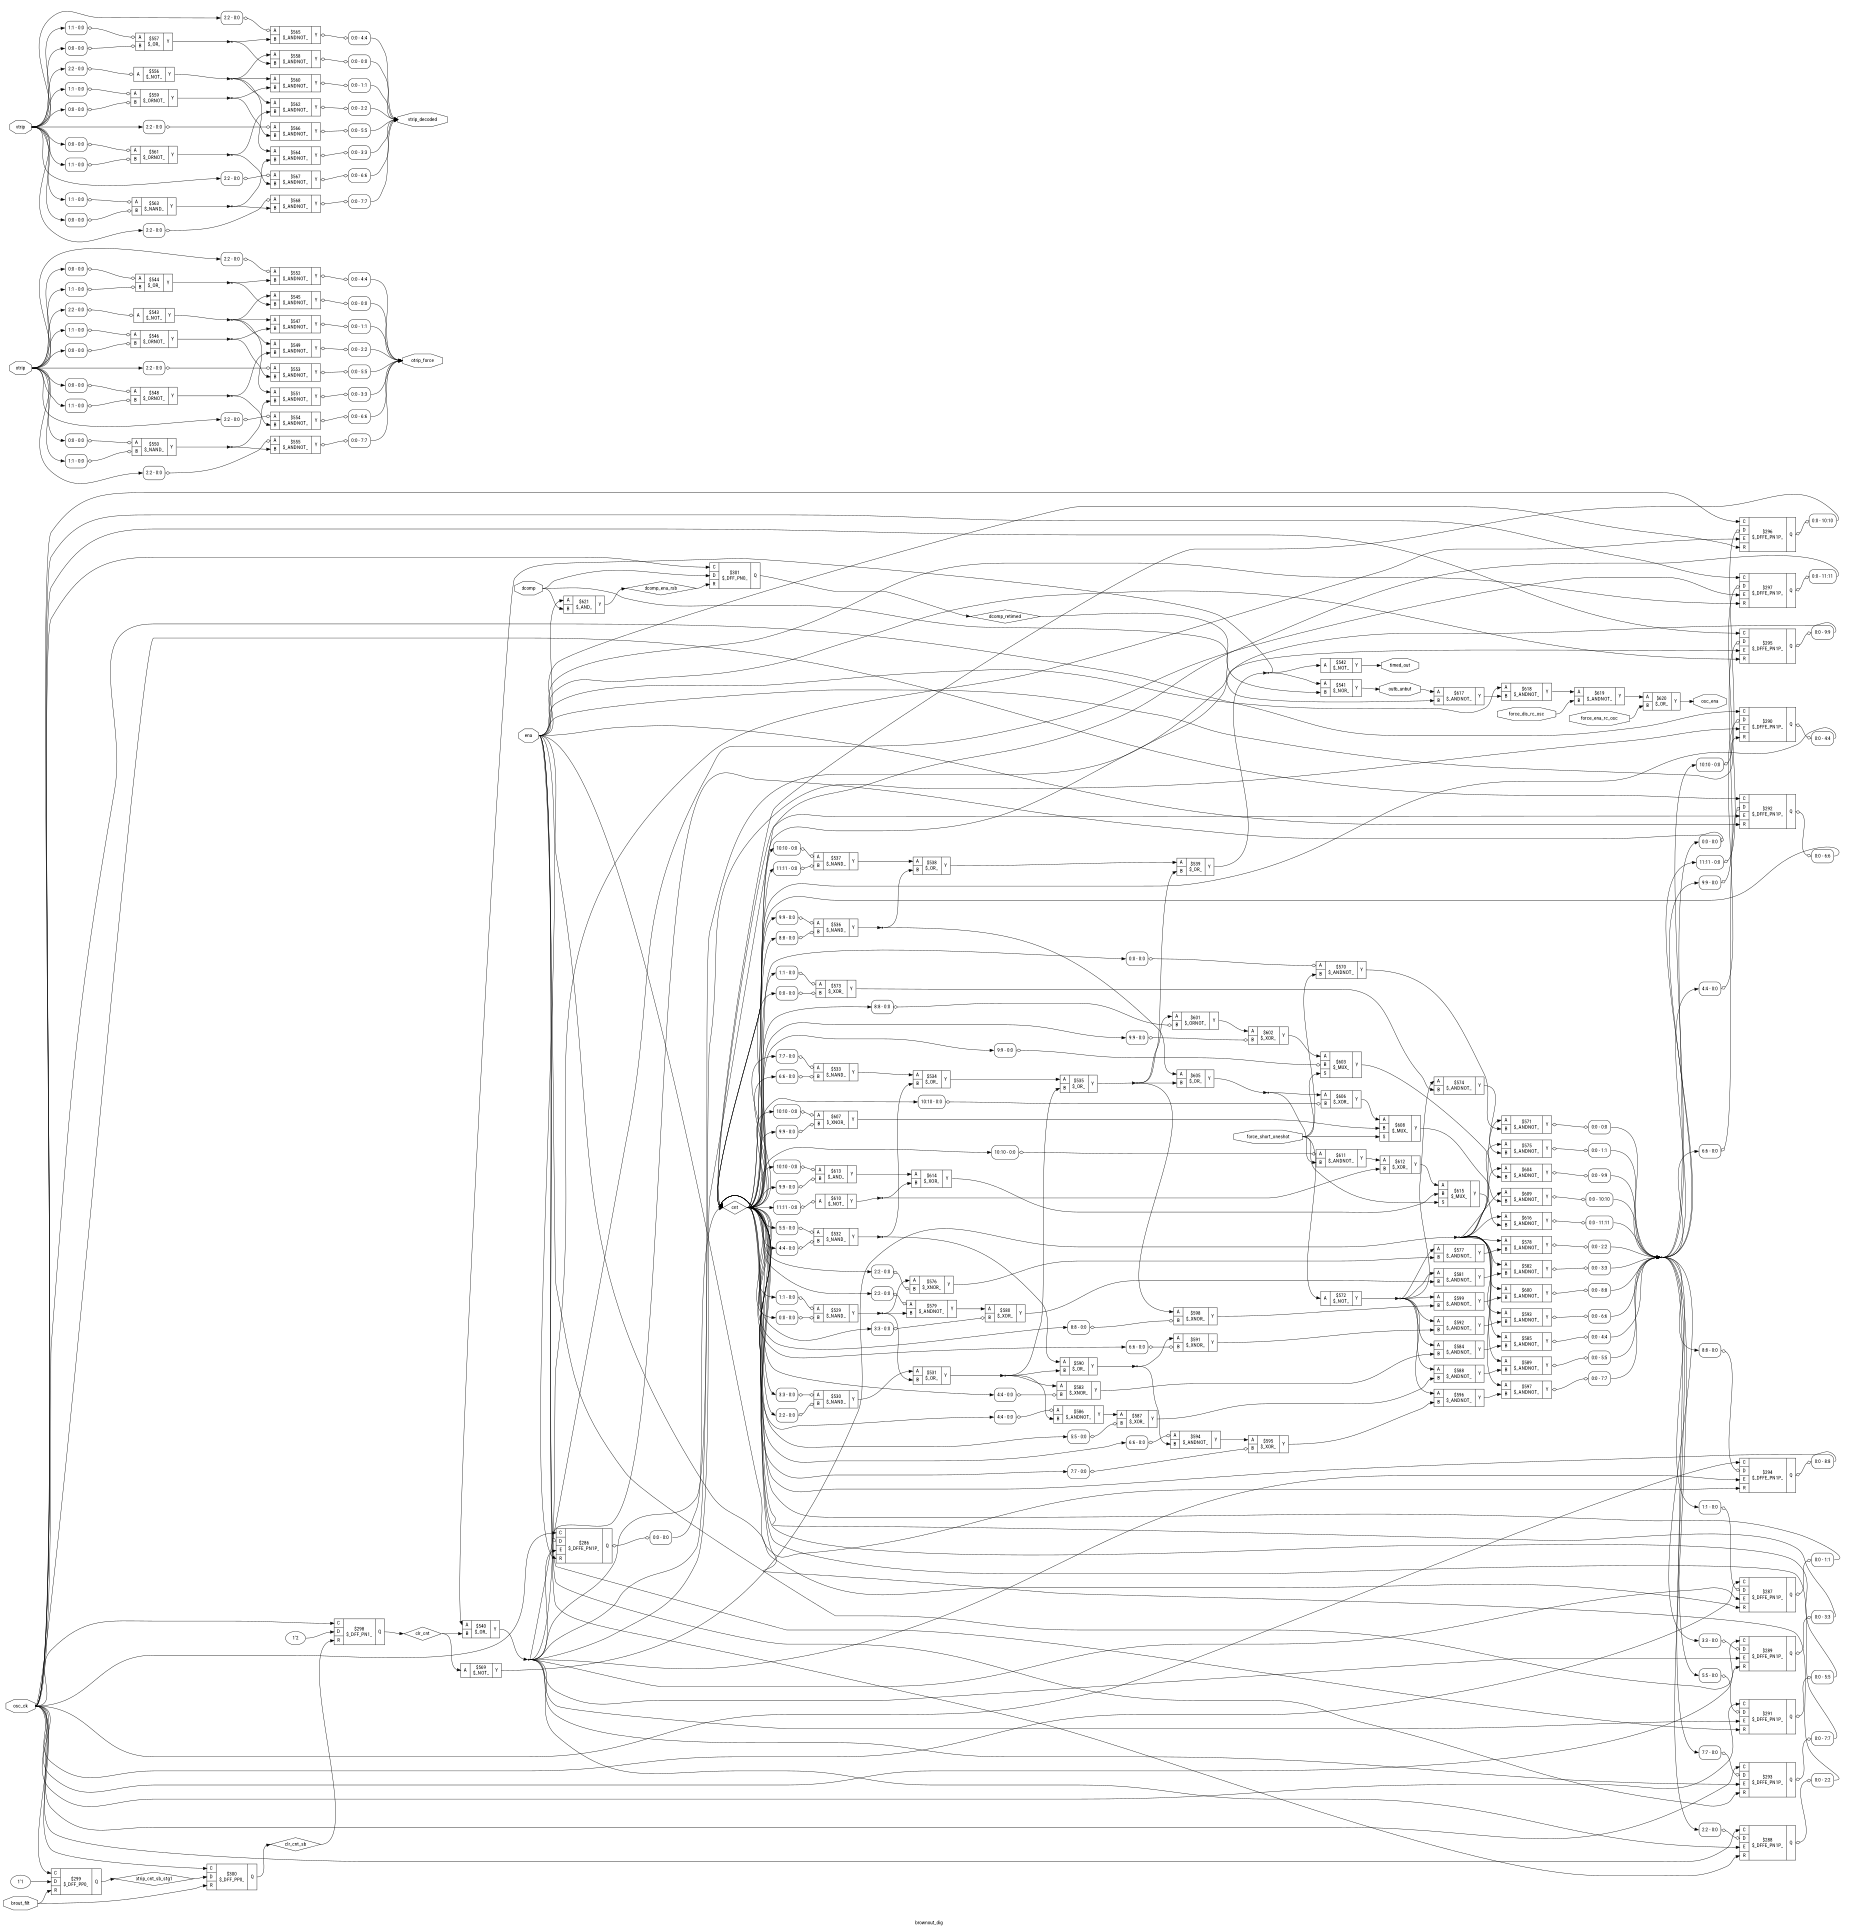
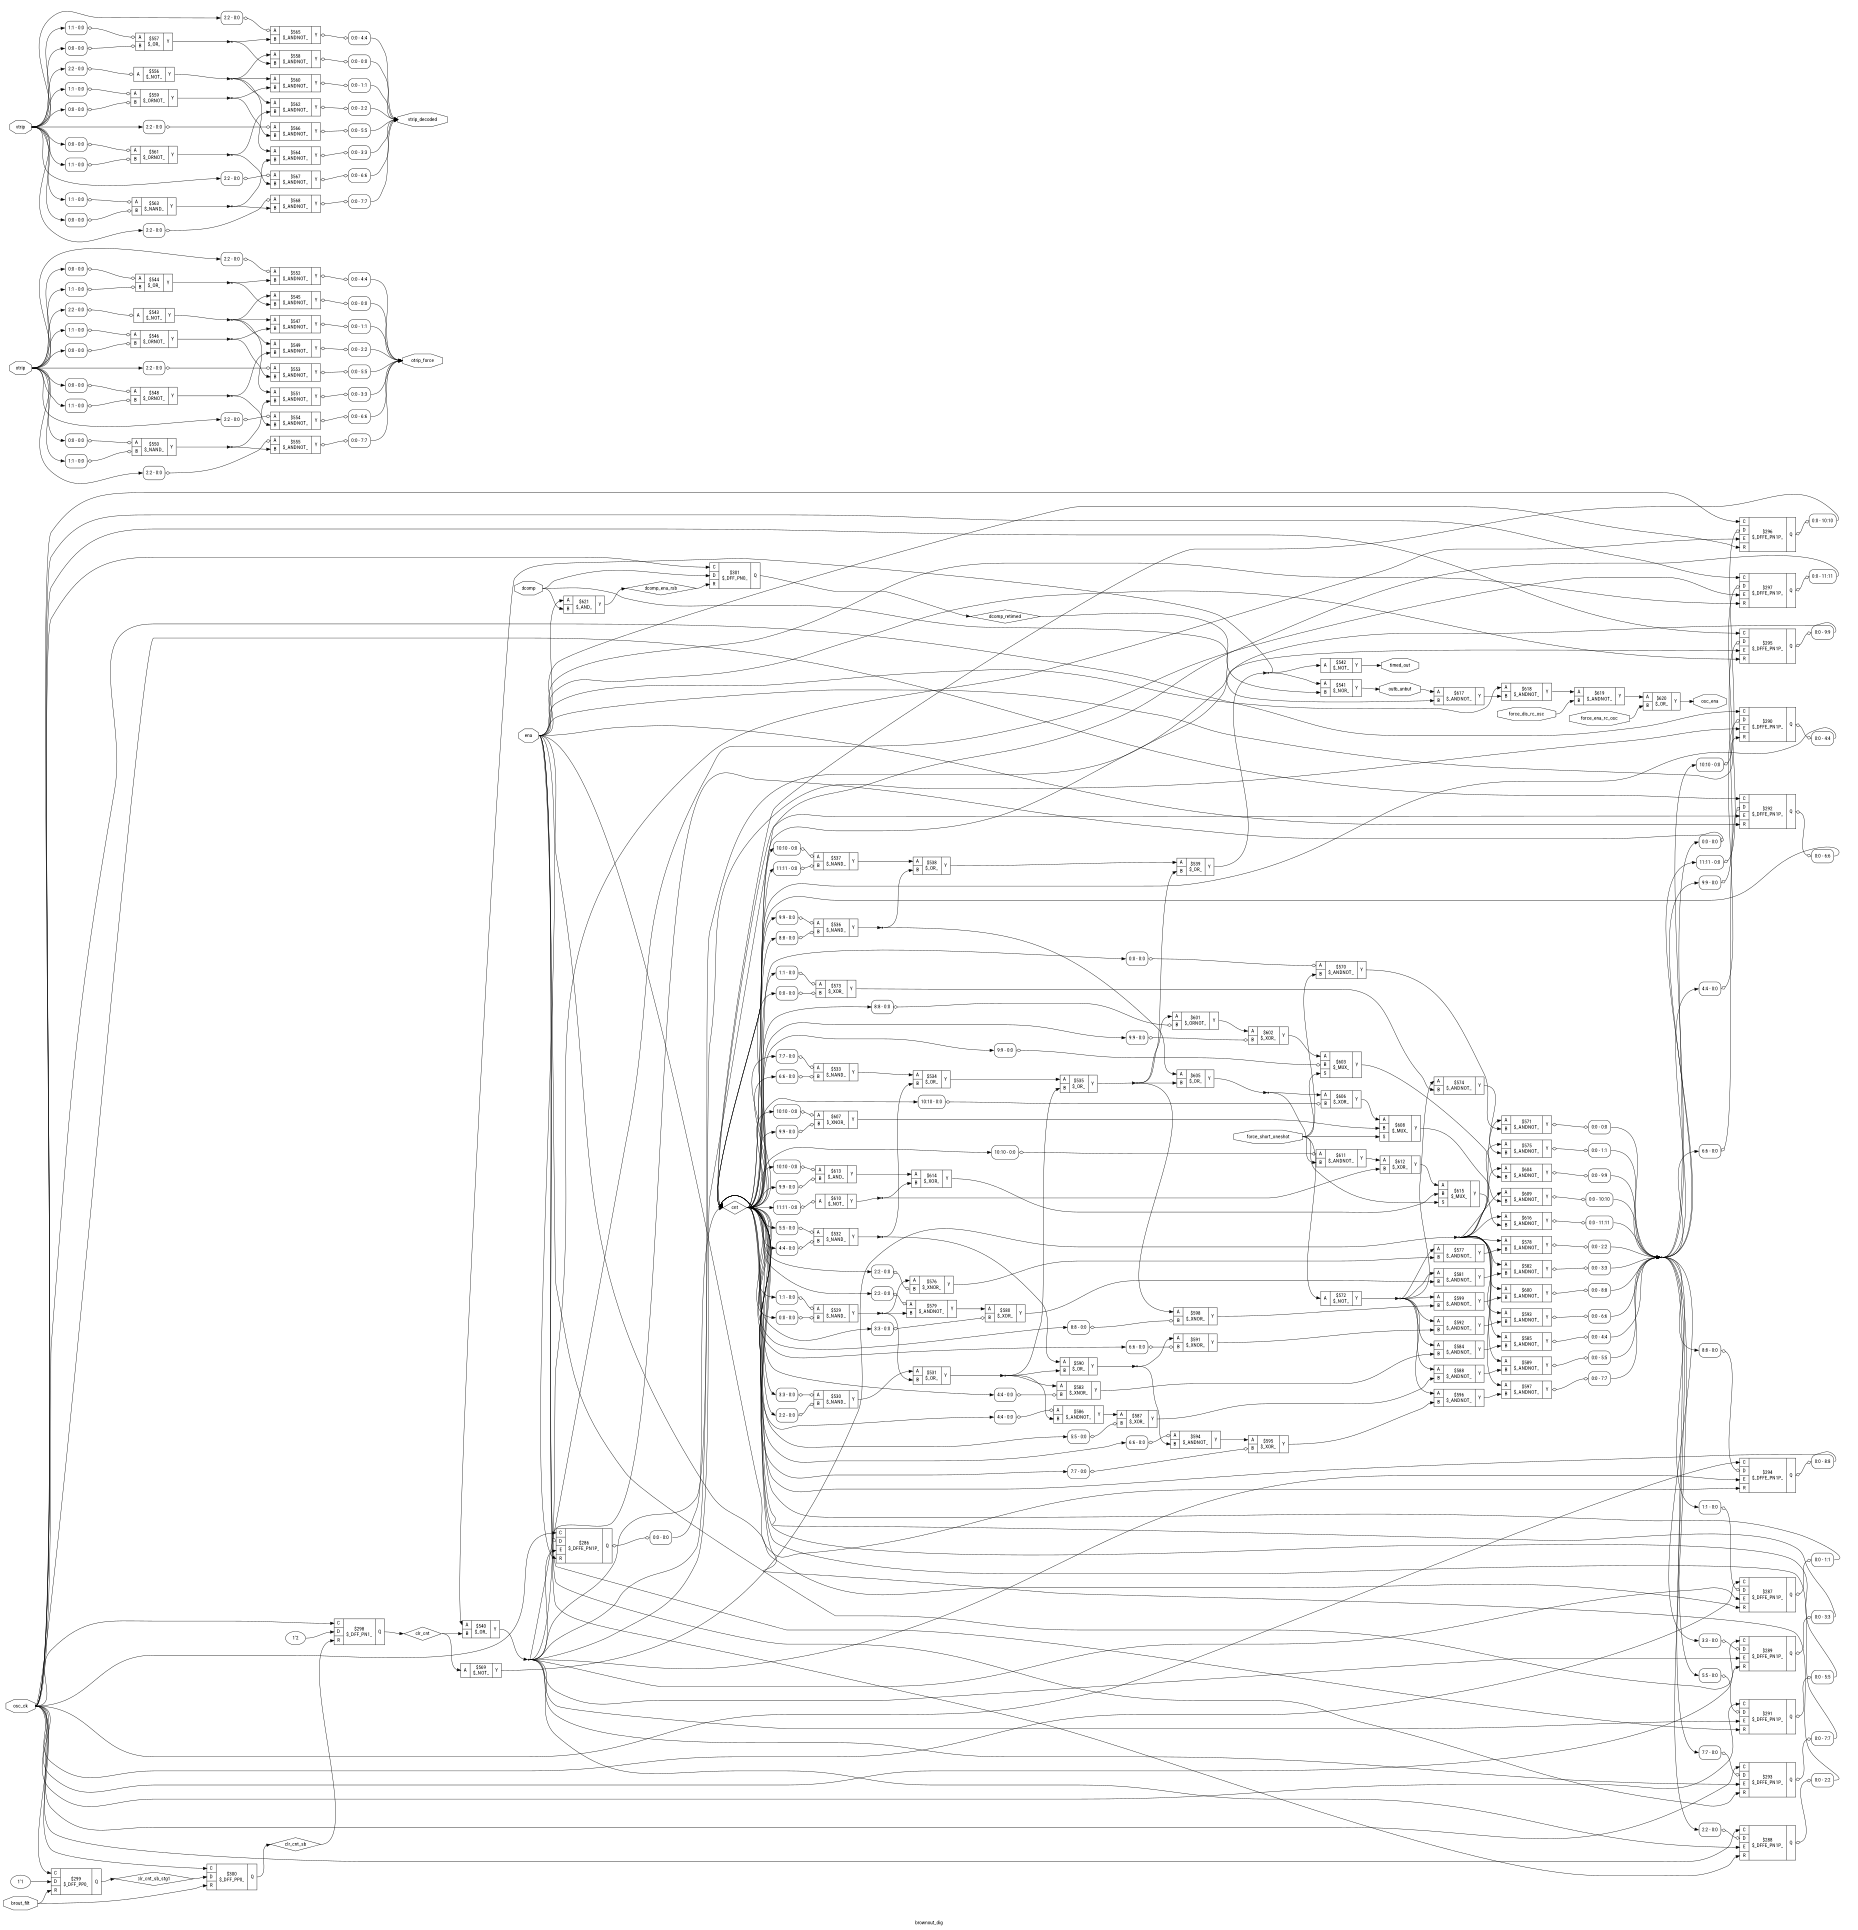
(154, 1879) -> (154, 1879)
